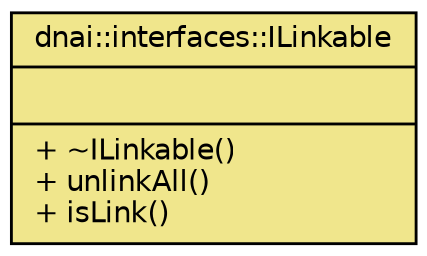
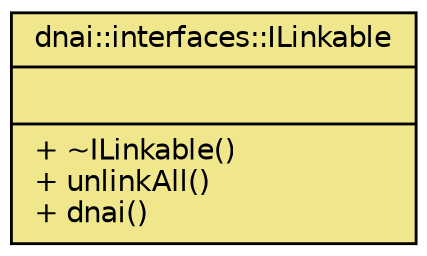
(103, 214) -> (91, 214)
